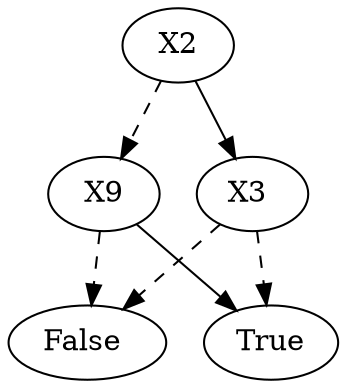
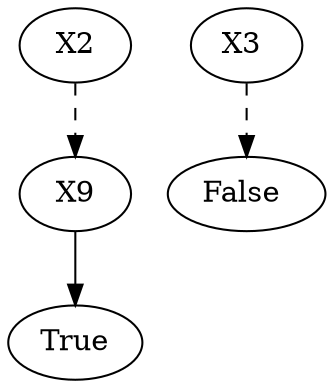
(211, 110) -> none
(97, 258) -> none
(260, 258) -> none
